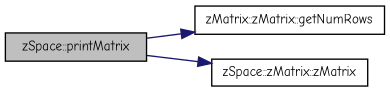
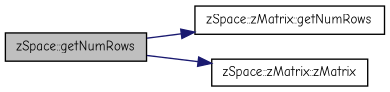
(290, 20) -> (290, 20)
(76, 47) -> (76, 47)
